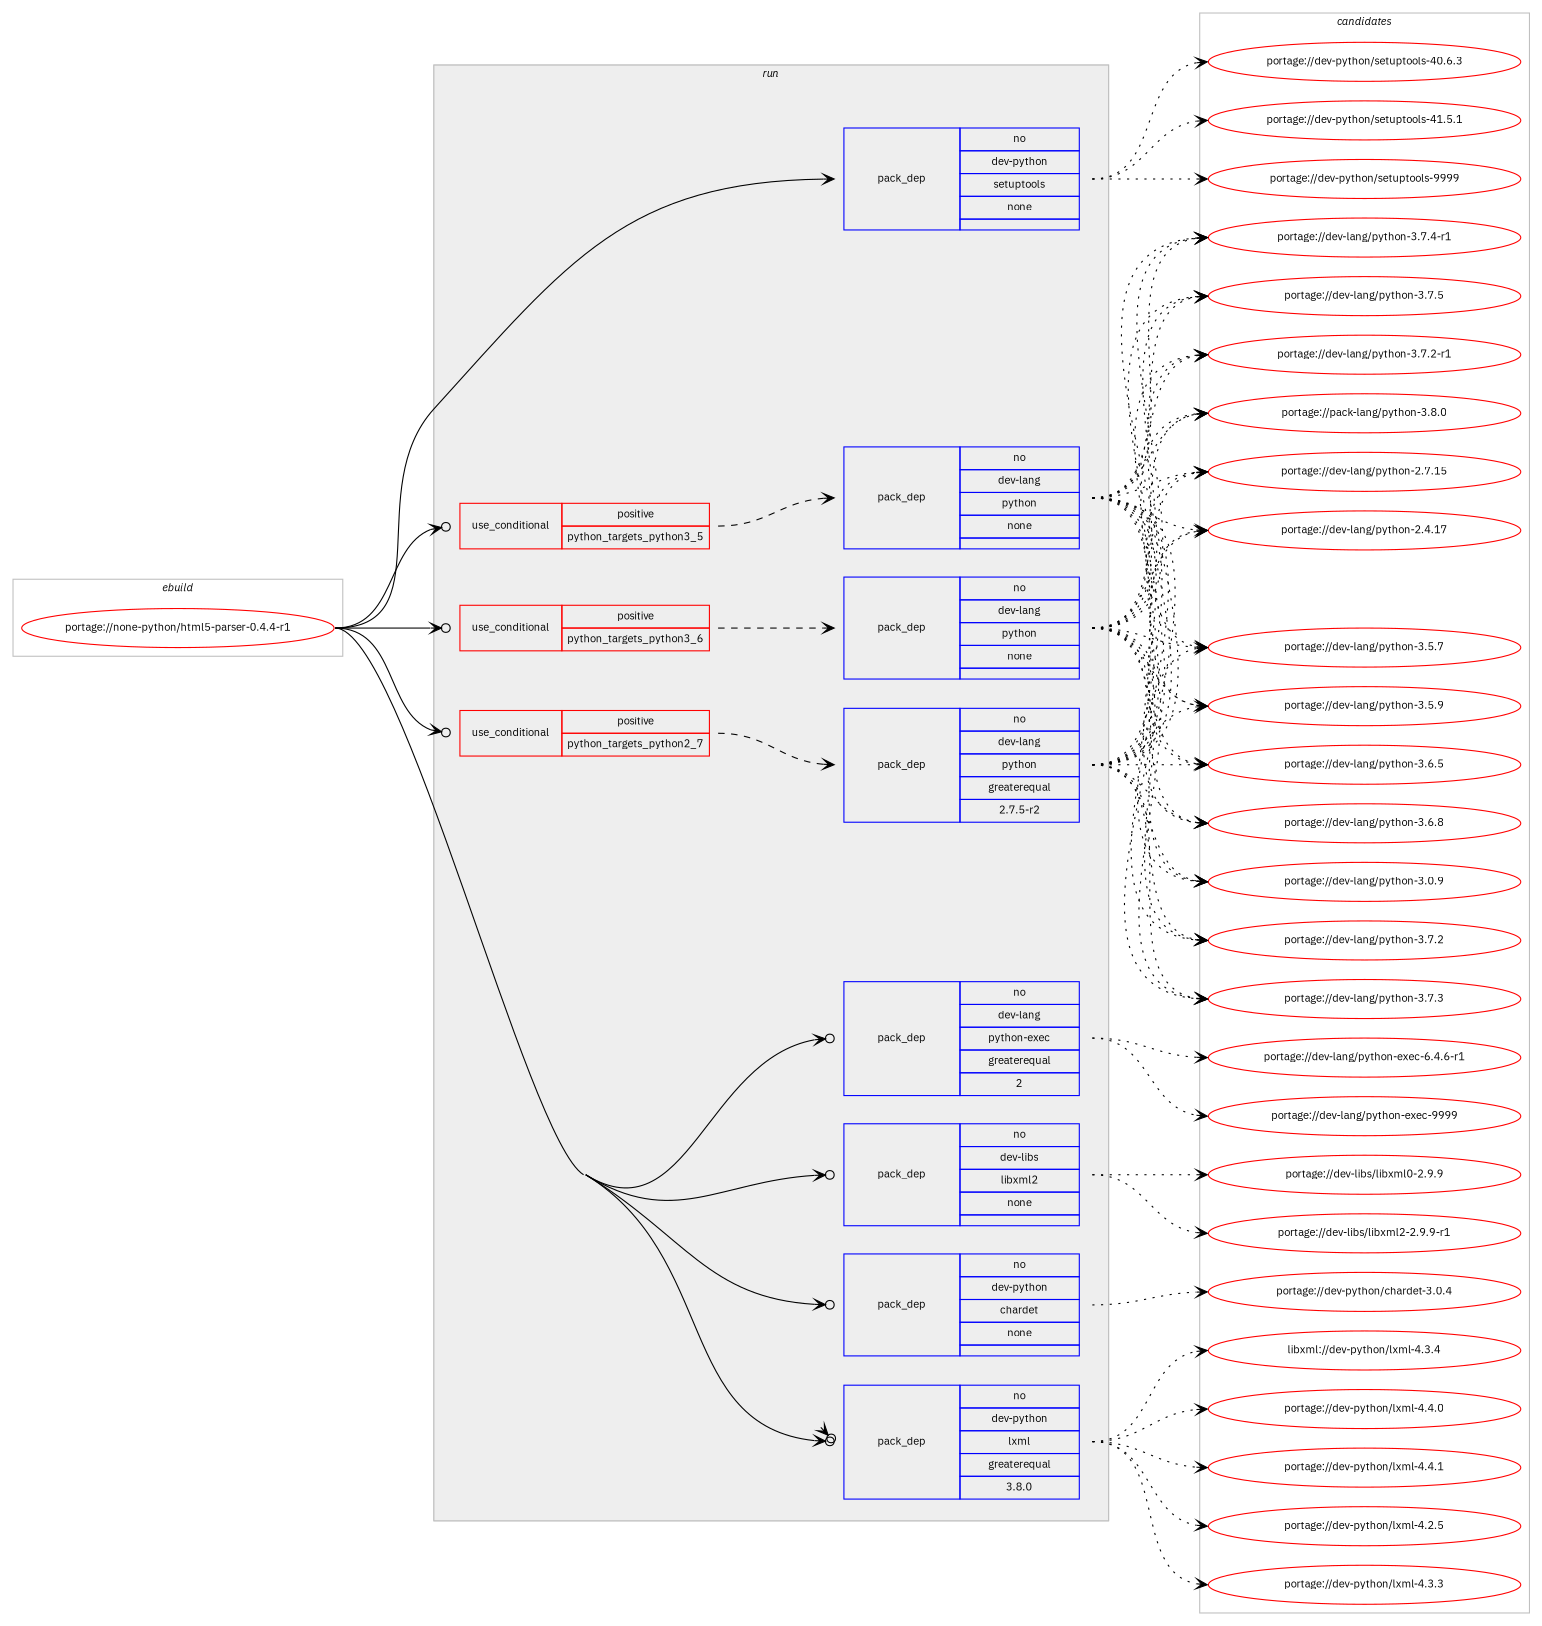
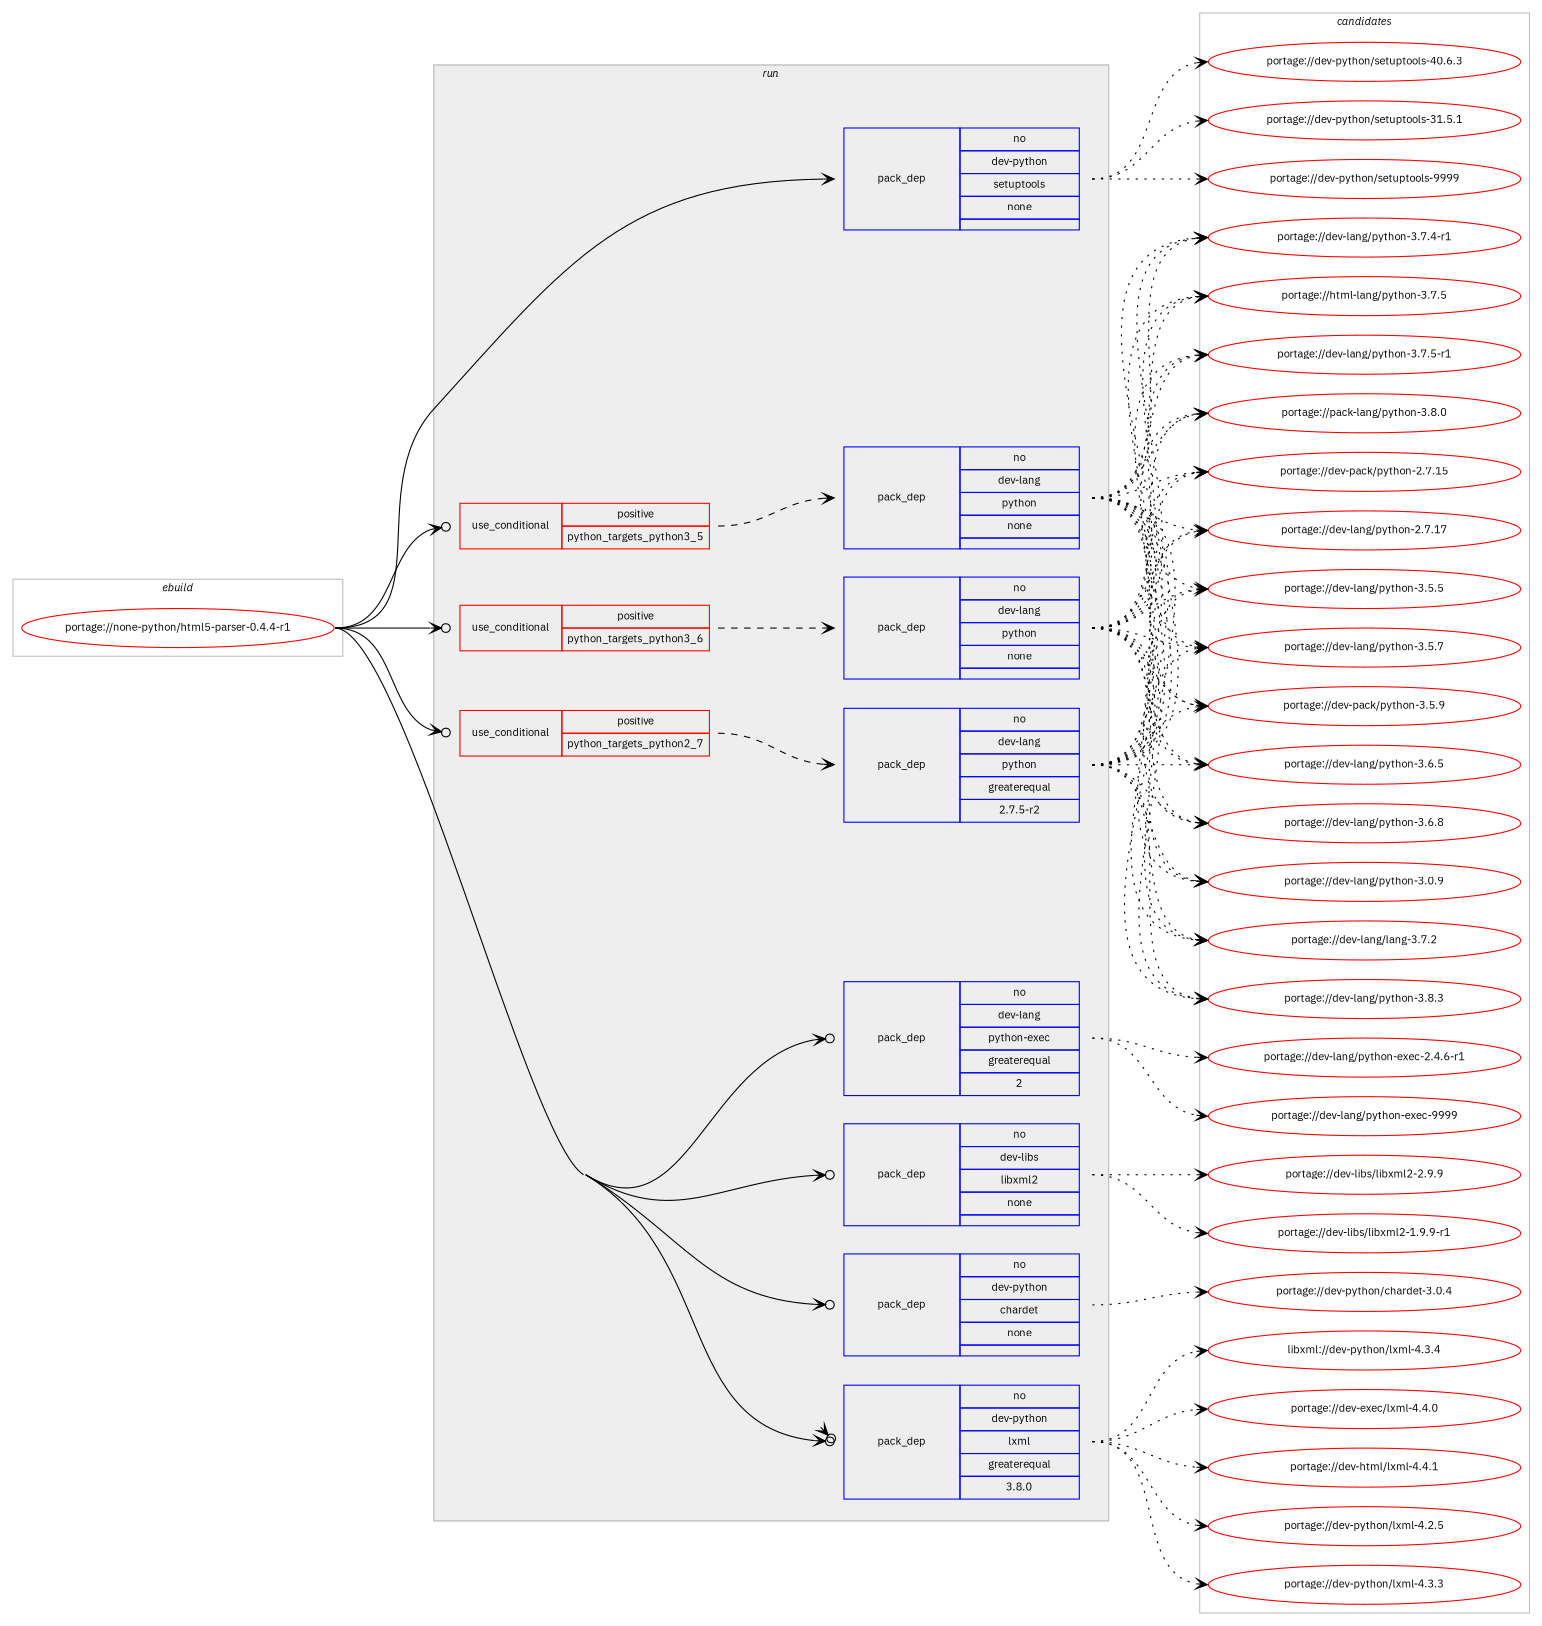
(1365, 120) -> (1365, 120)
(1365, 296) -> (1365, 296)
(1365, 355) -> (1365, 355)
(1365, 472) -> (1365, 472)
(1365, 530) -> (1365, 530)
none -> (1365, 589)
(1365, 706) -> (1365, 706)
(1365, 940) -> (1365, 940)
(1365, 999) -> (1365, 999)
(1365, 1058) -> (1365, 1058)
(1365, 1175) -> (1365, 1175)
(1365, 1233) -> (1365, 1233)
(1365, 1409) -> (1365, 1409)
(1365, 1468) -> (1365, 1468)
